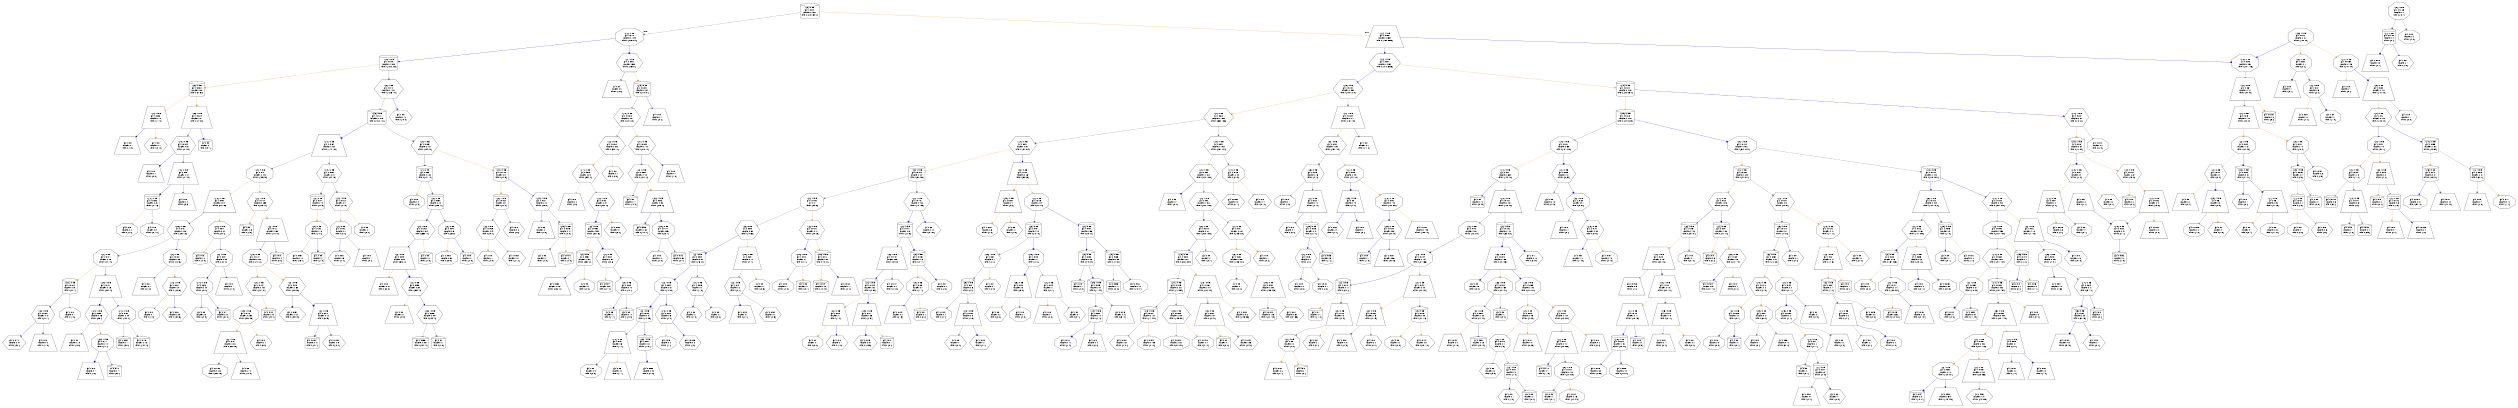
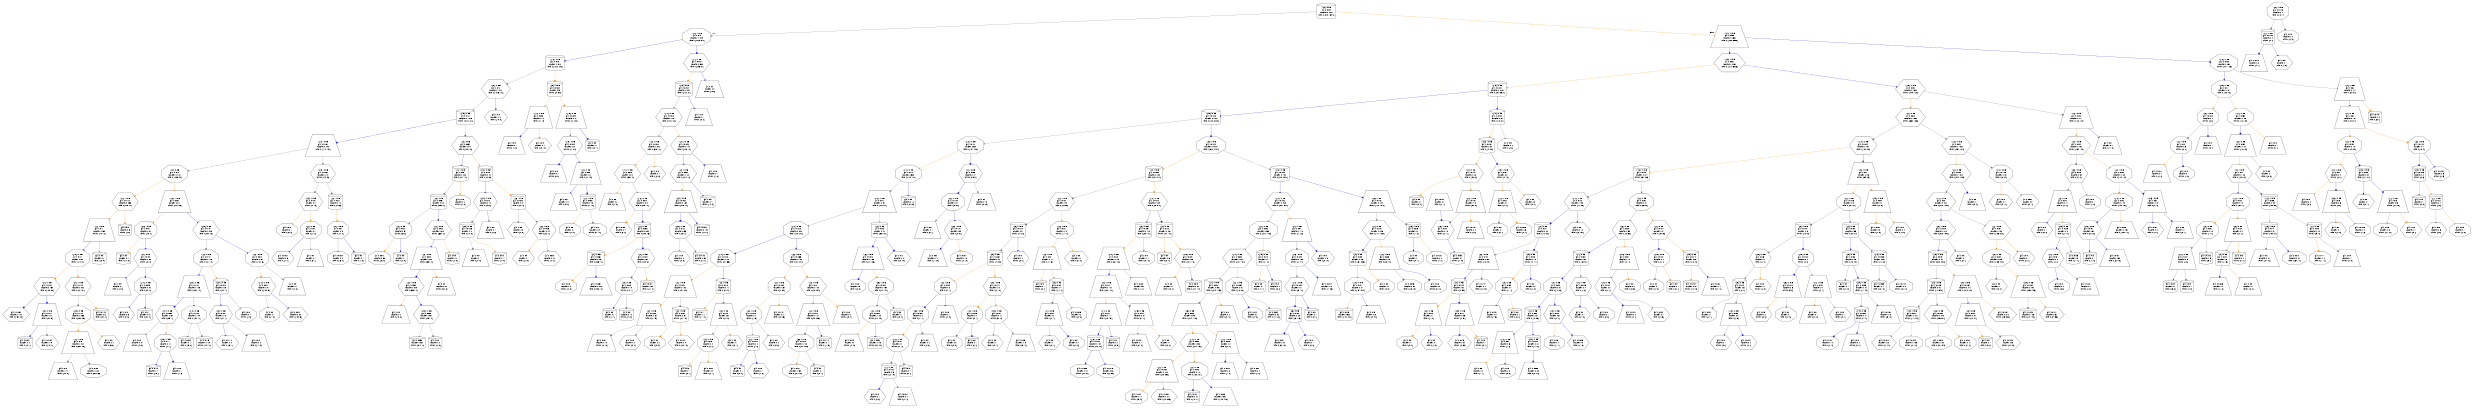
(2274, 49) -> (2224, 75)
(1625, 103) -> (1355, 103)
(2076, 117) -> (1497, 117)
(812, 202) -> (1642, 202)
(221, 258) -> (145, 258)
(1515, 273) -> (796, 243)
(1323, 286) -> (2086, 286)
(1979, 343) -> (1194, 343)
none -> (1136, 397)
